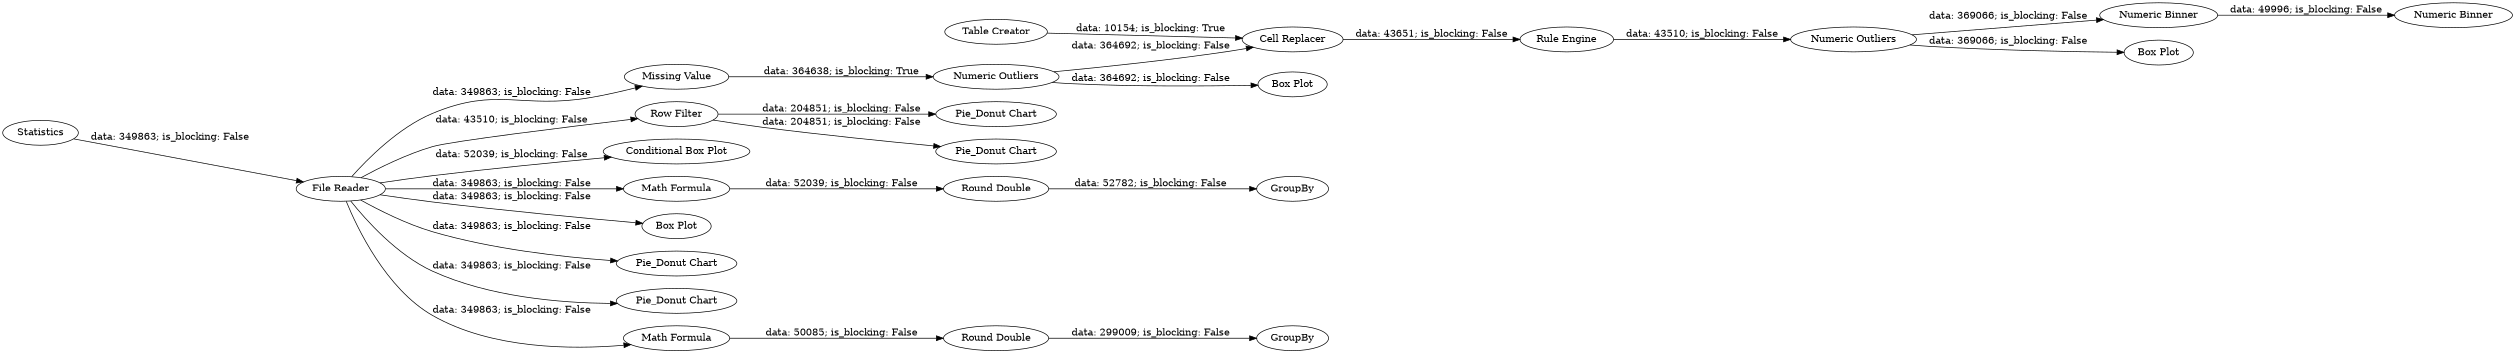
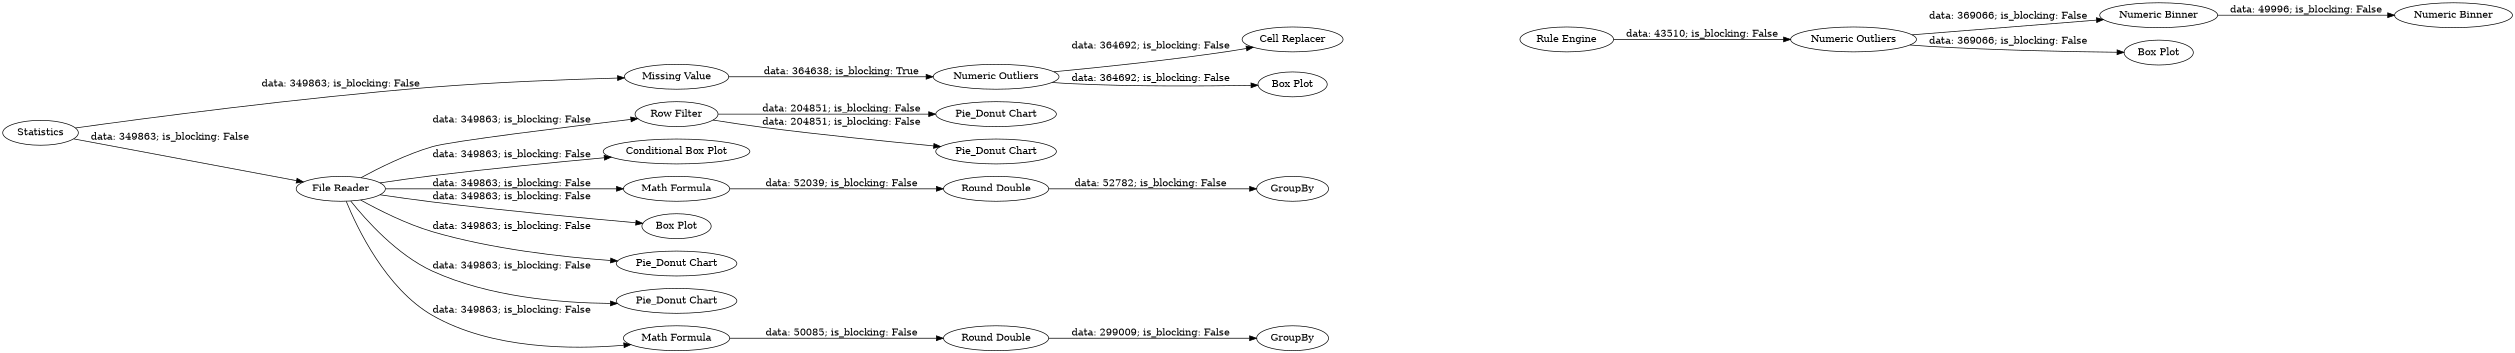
(996, 32) -> none
(1428, 39) -> none
(482, 100) -> (346, 95)
(512, 120) -> (512, 120)
(512, 155) -> (512, 155)
